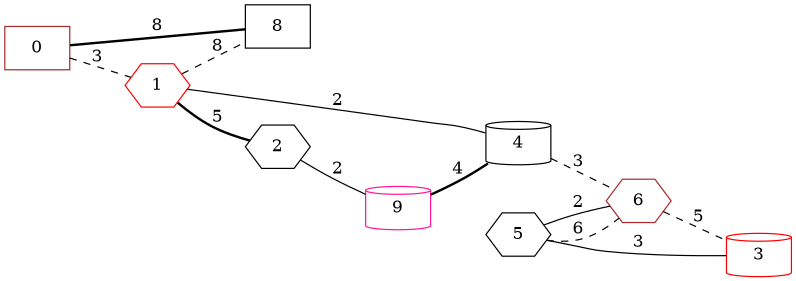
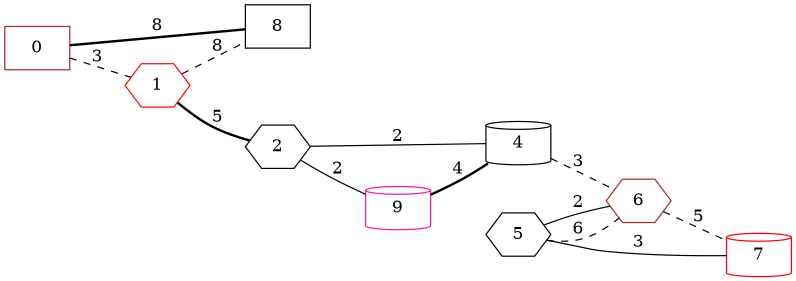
(337, 110) -> (398, 145)
(759, 255) -> (759, 255)
